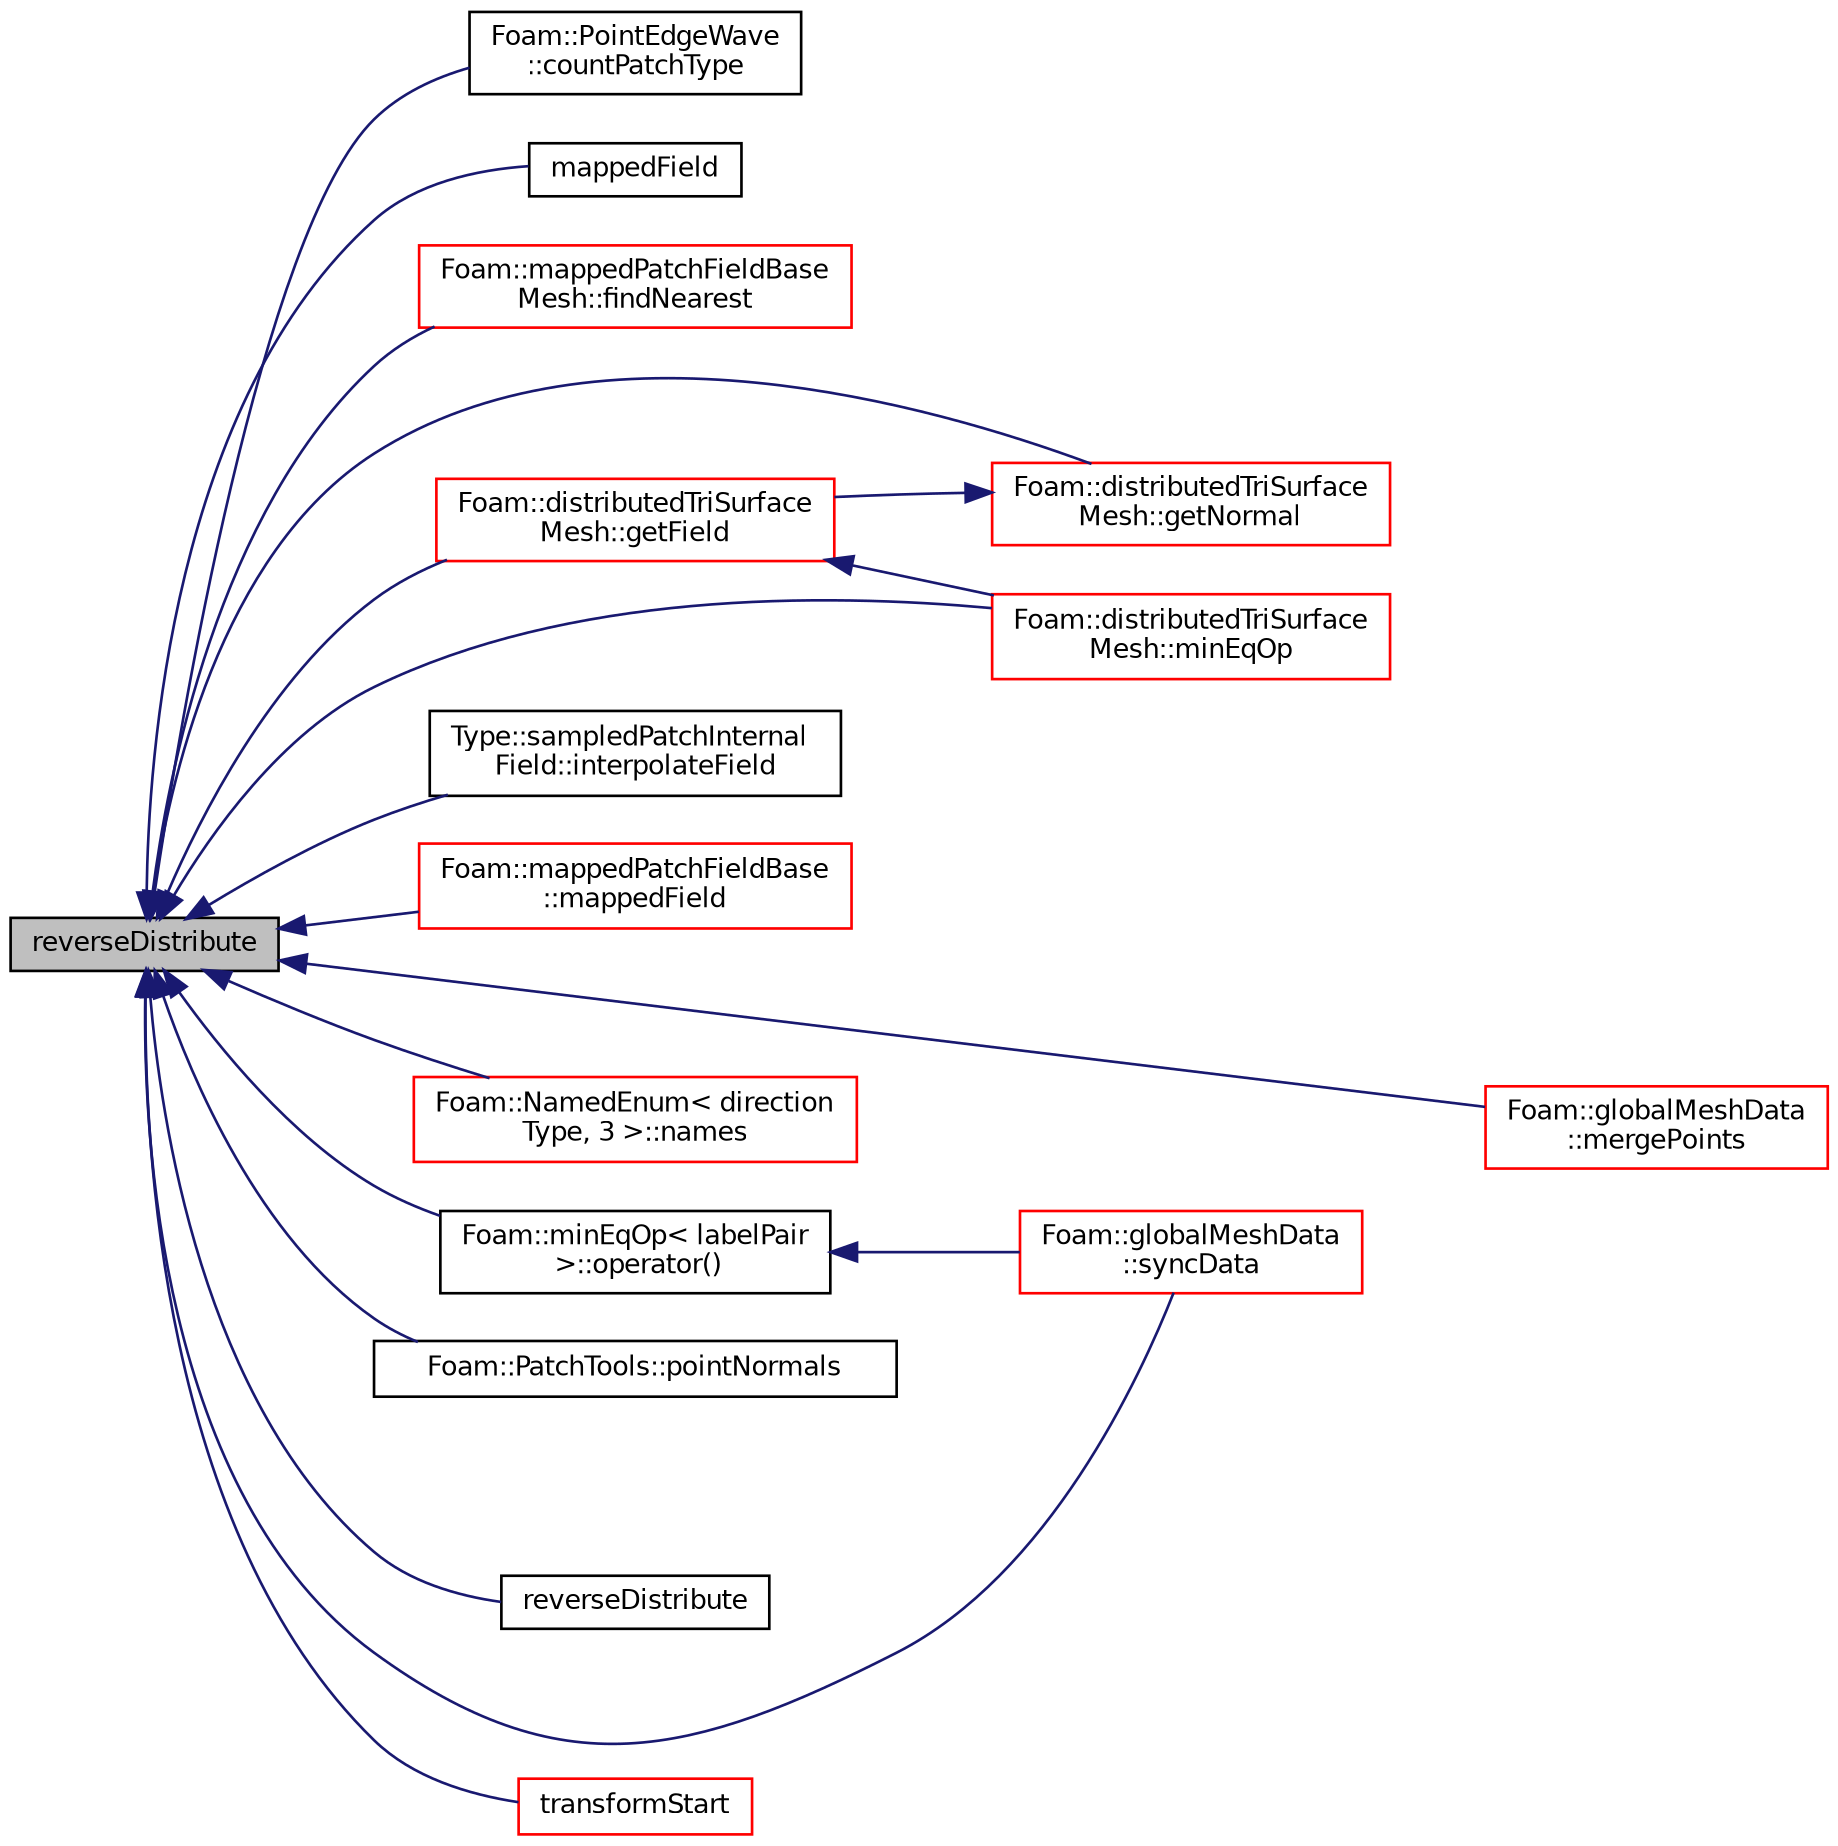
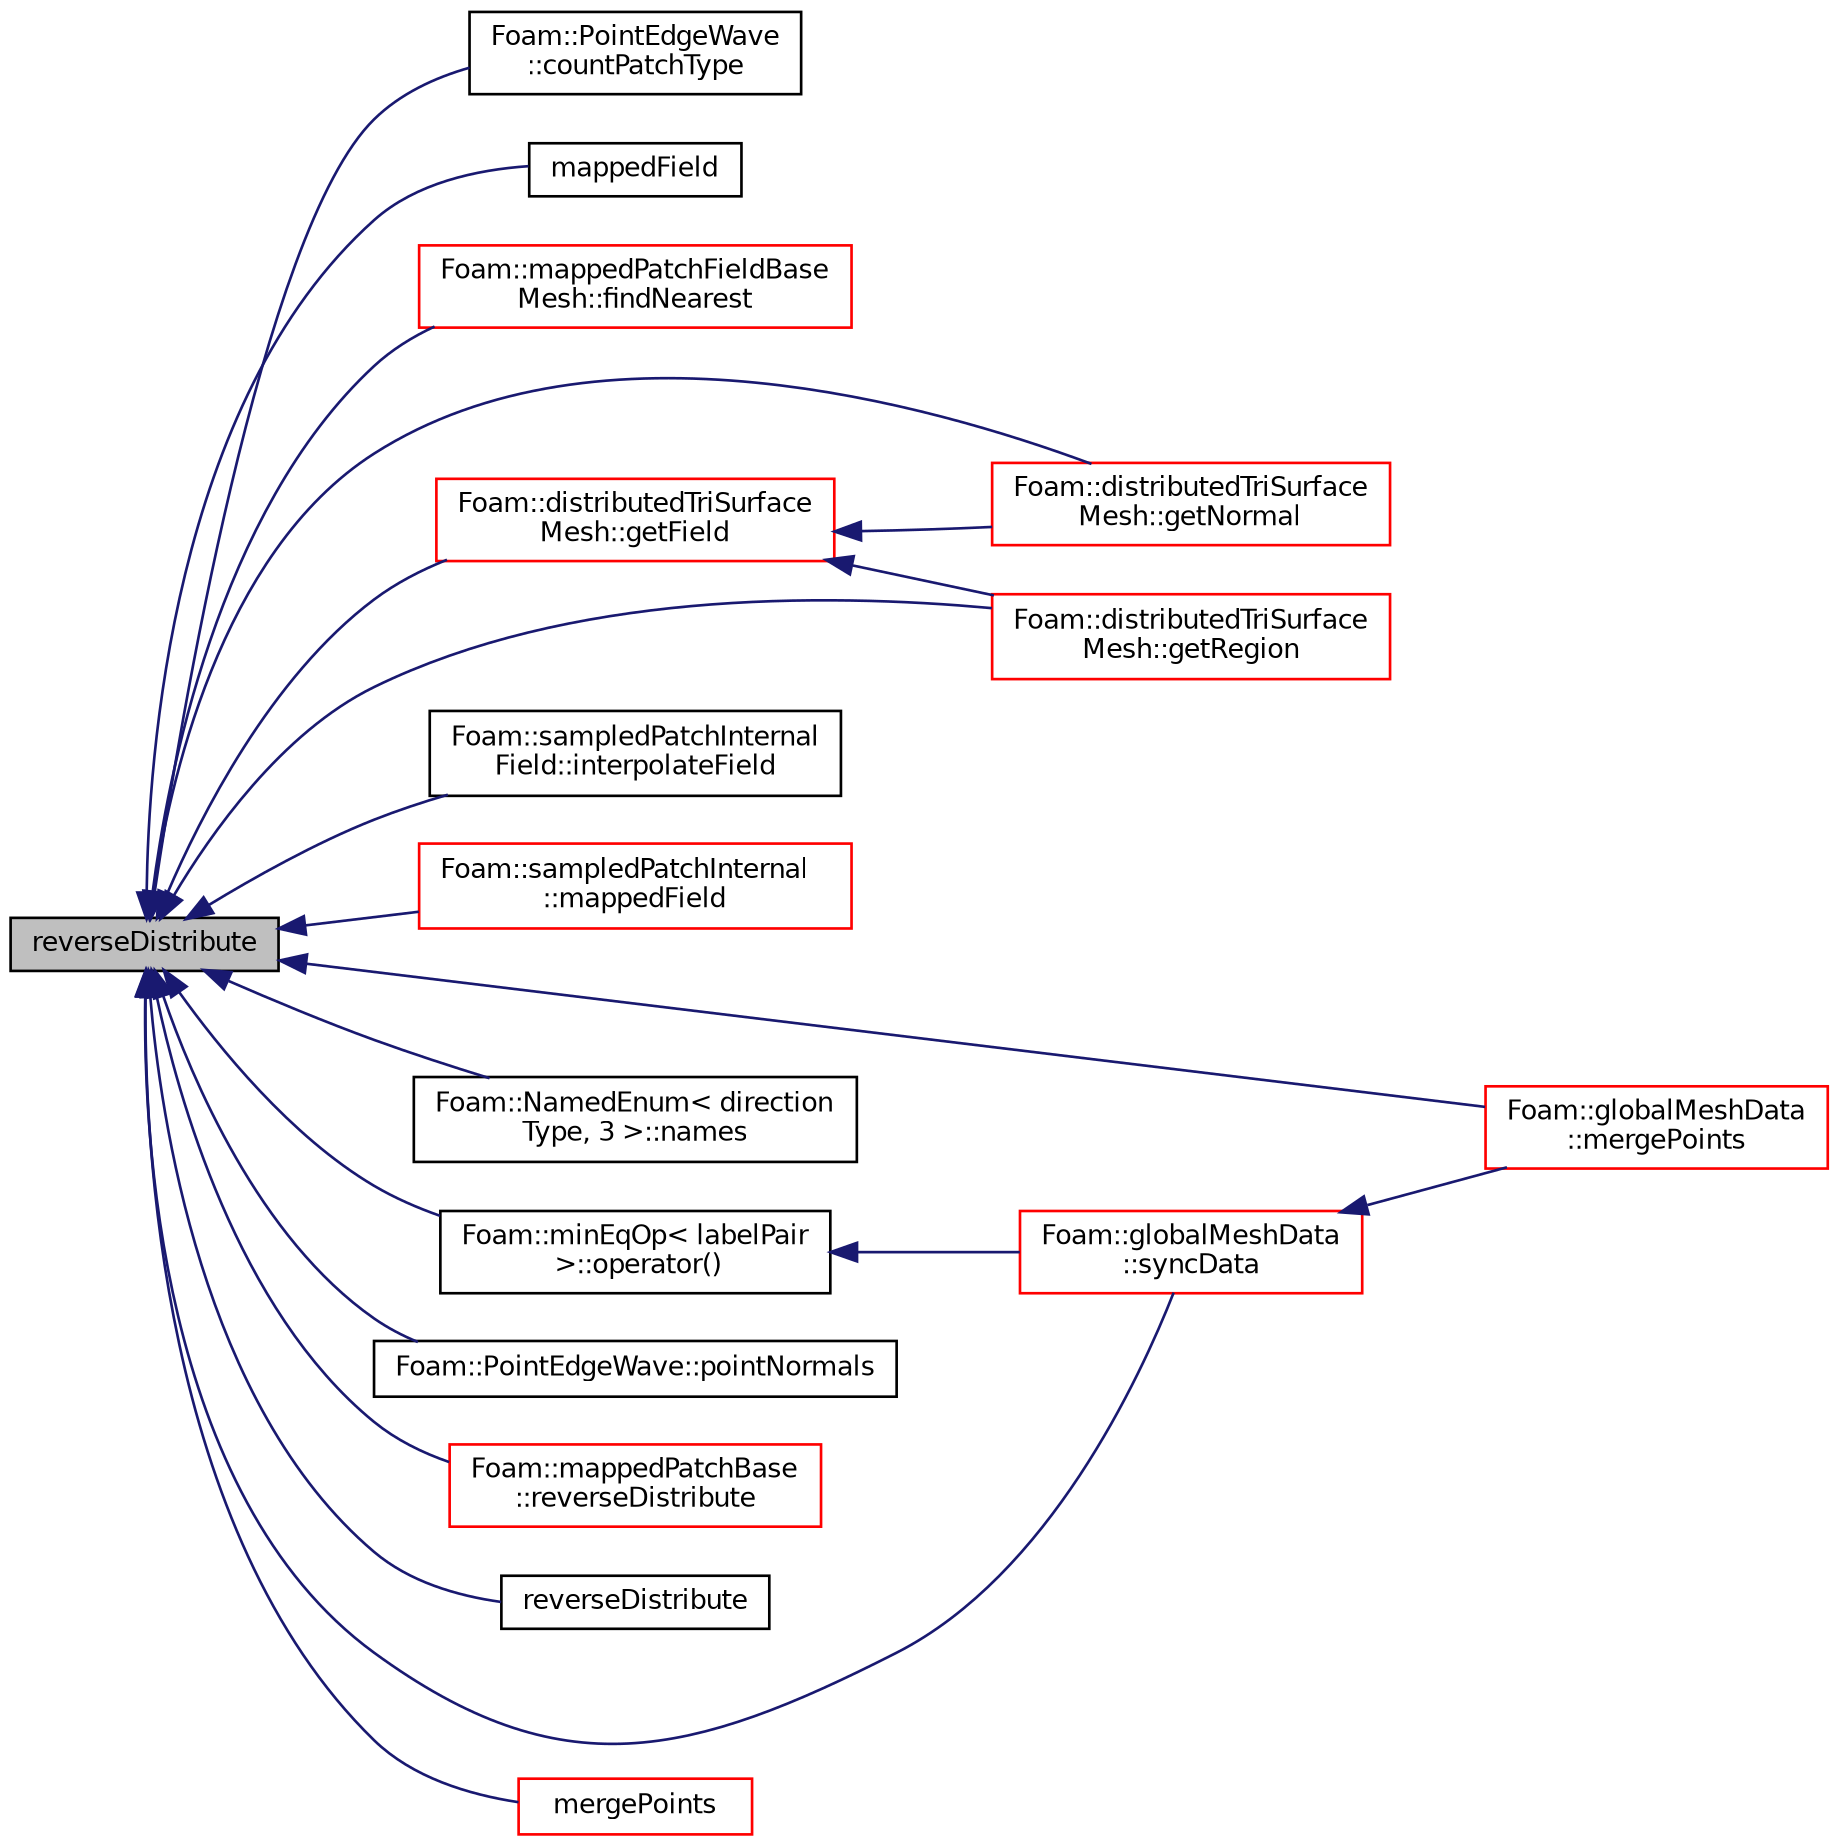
(900, 494) -> (927, 529)
(1191, 637) -> (1191, 637)
(635, 753) -> (635, 753)
(635, 886) -> (635, 886)
(635, 1119) -> (635, 1119)
none -> (1437, 1186)
(635, 1369) -> (635, 1369)
none -> (635, 1486)
(635, 1807) -> (635, 1807)
